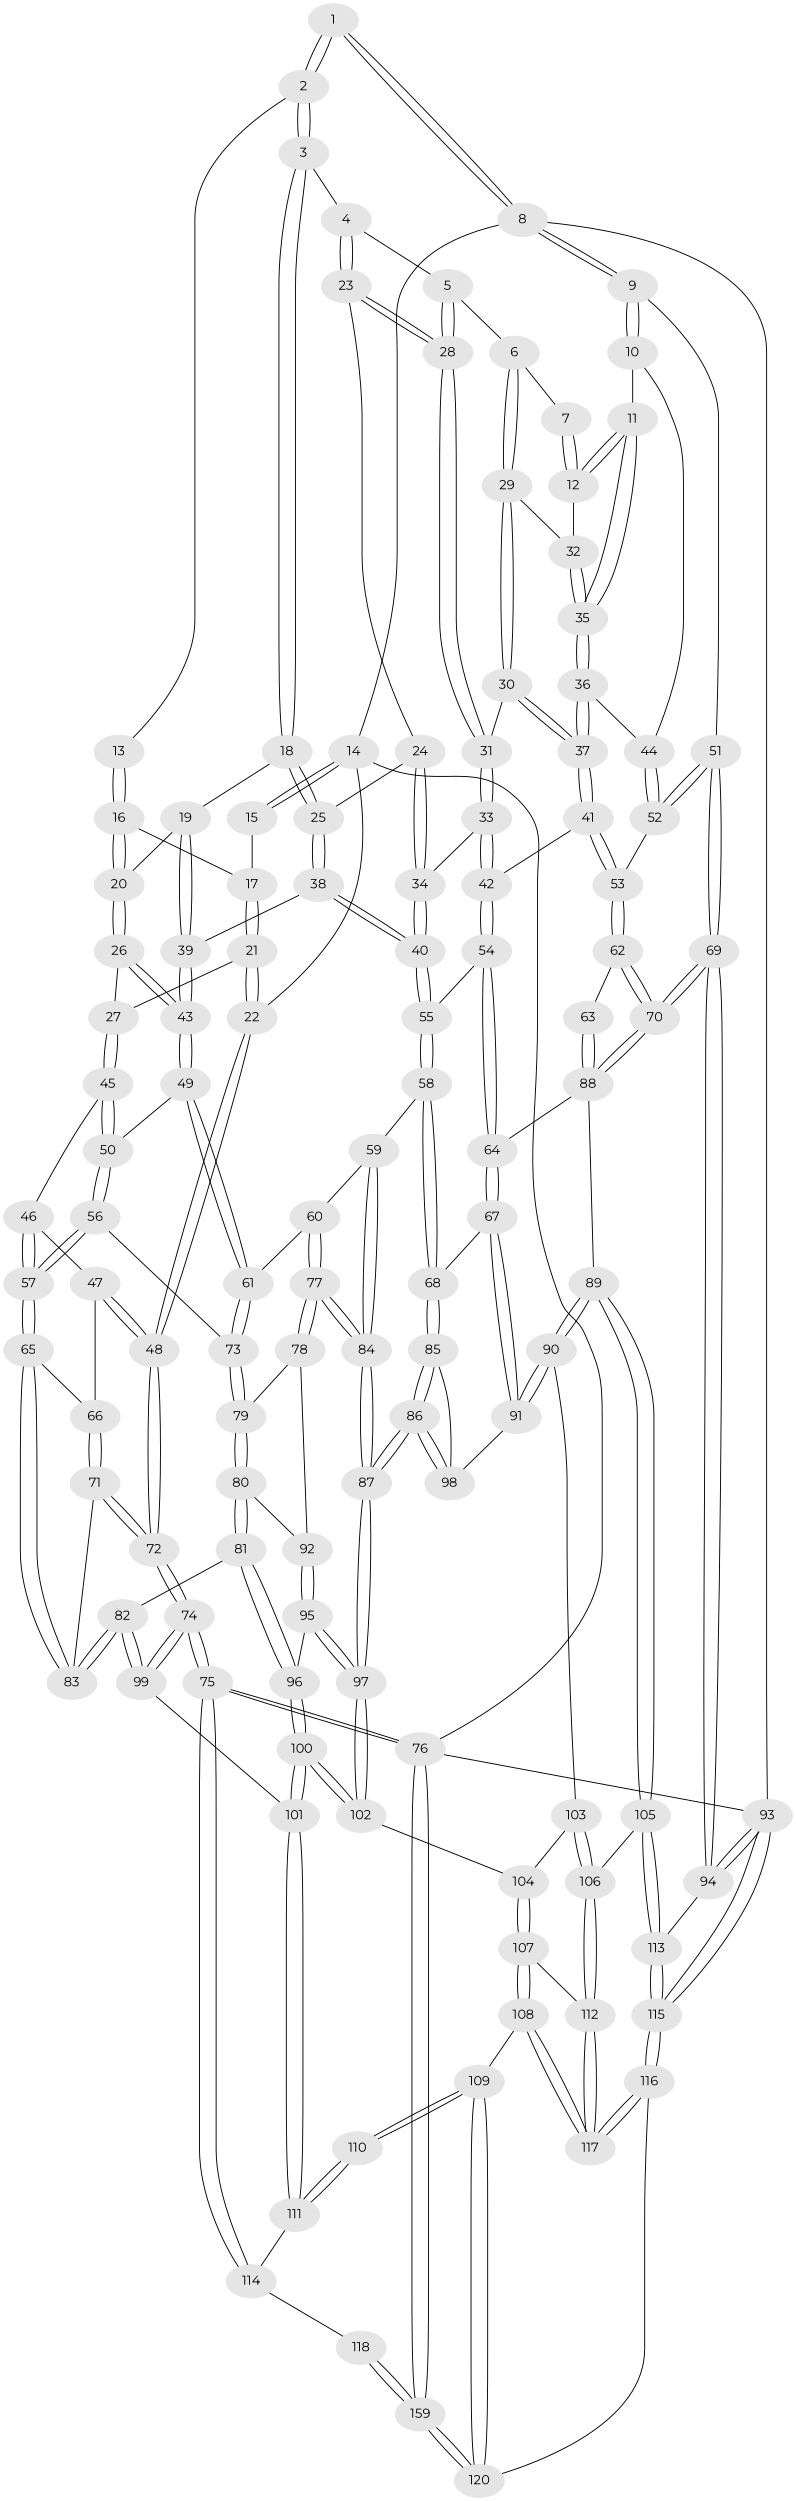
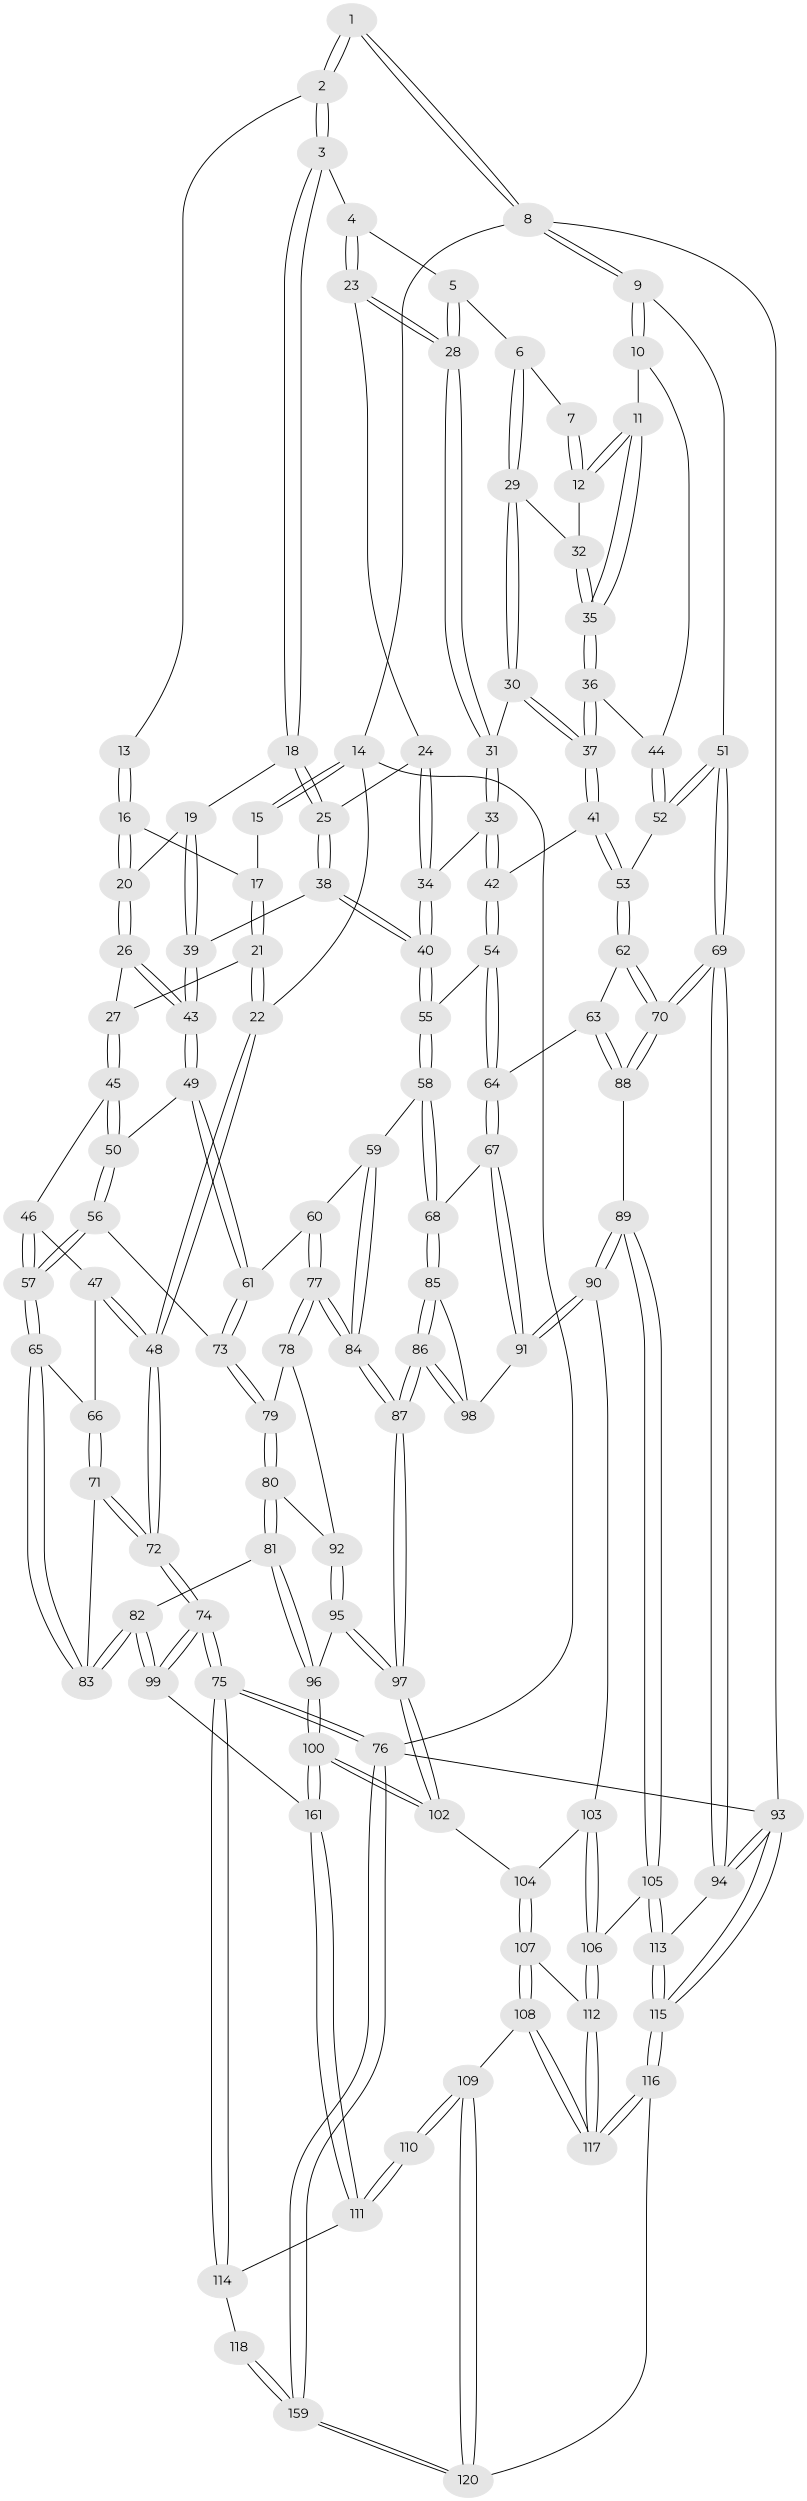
(540, 1118) -> (550, 1047)
(295, 1816) -> (314, 1816)
